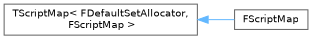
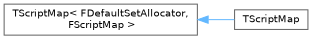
(271, 20) -> (271, 20)
